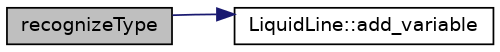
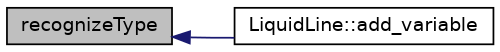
(195, 15) -> (212, 38)
